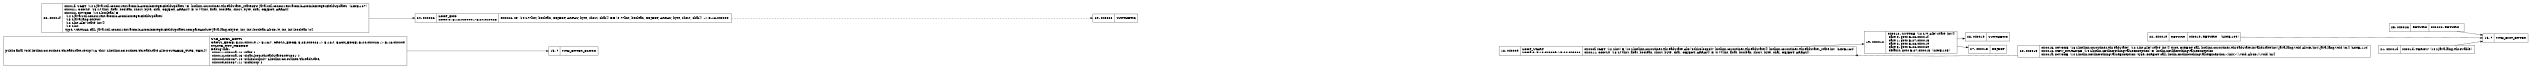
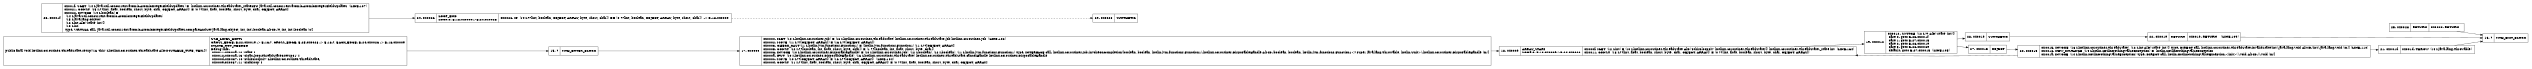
none -> (2078, 37)
(2511, 38) -> (2511, 38)
(1533, 49) -> (1534, 49)
none -> (2011, 49)
none -> (2373, 50)
none -> (1115, 51)
